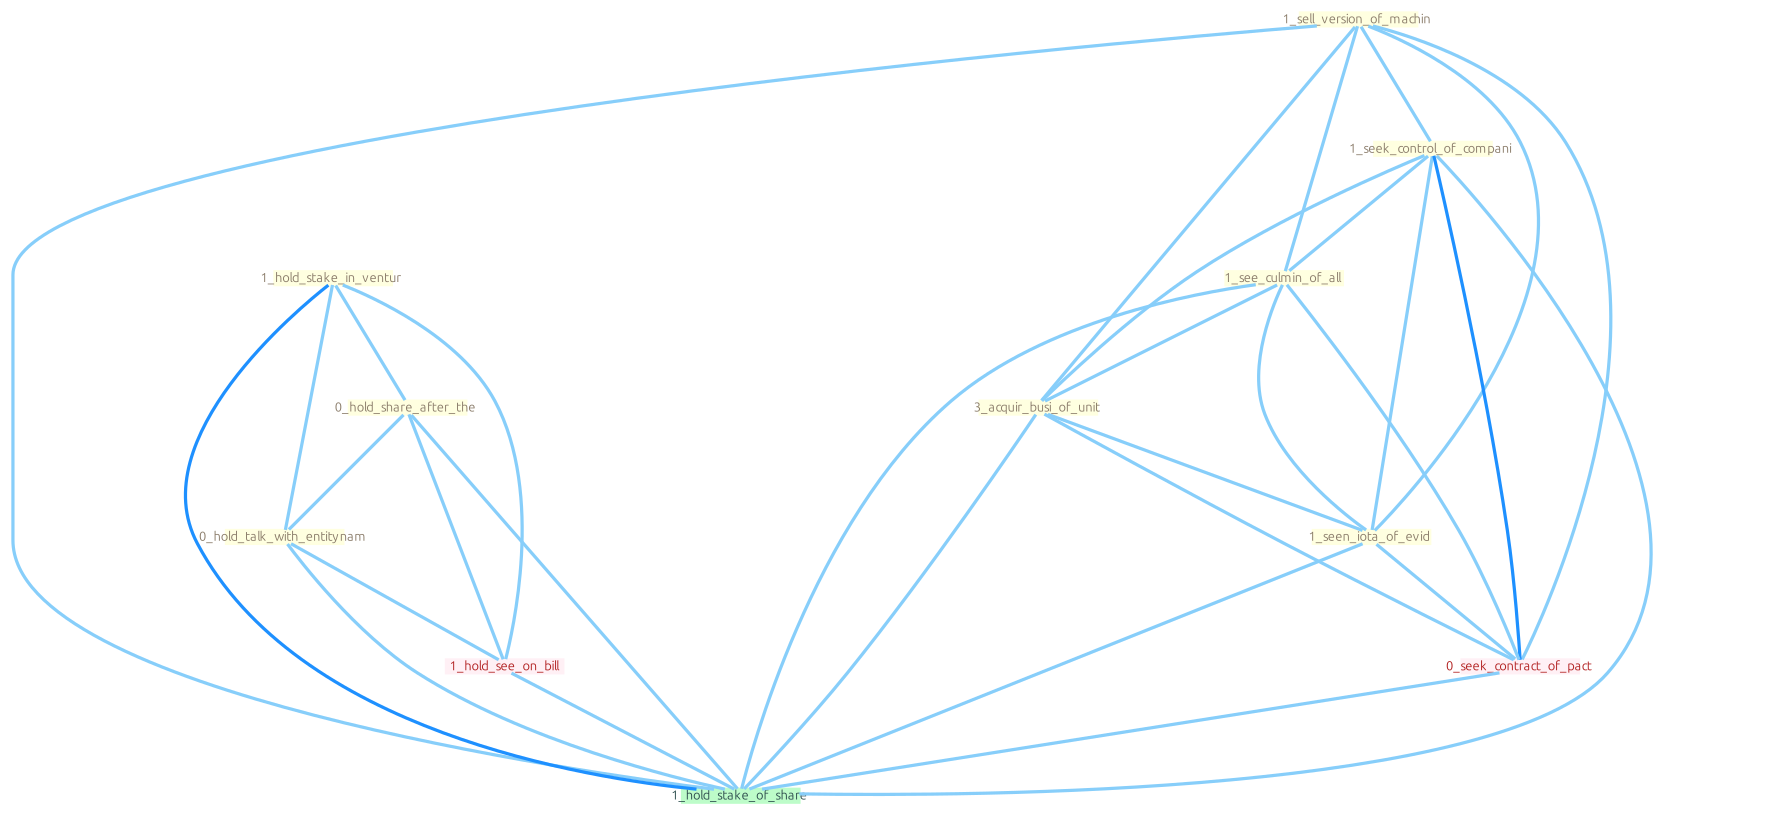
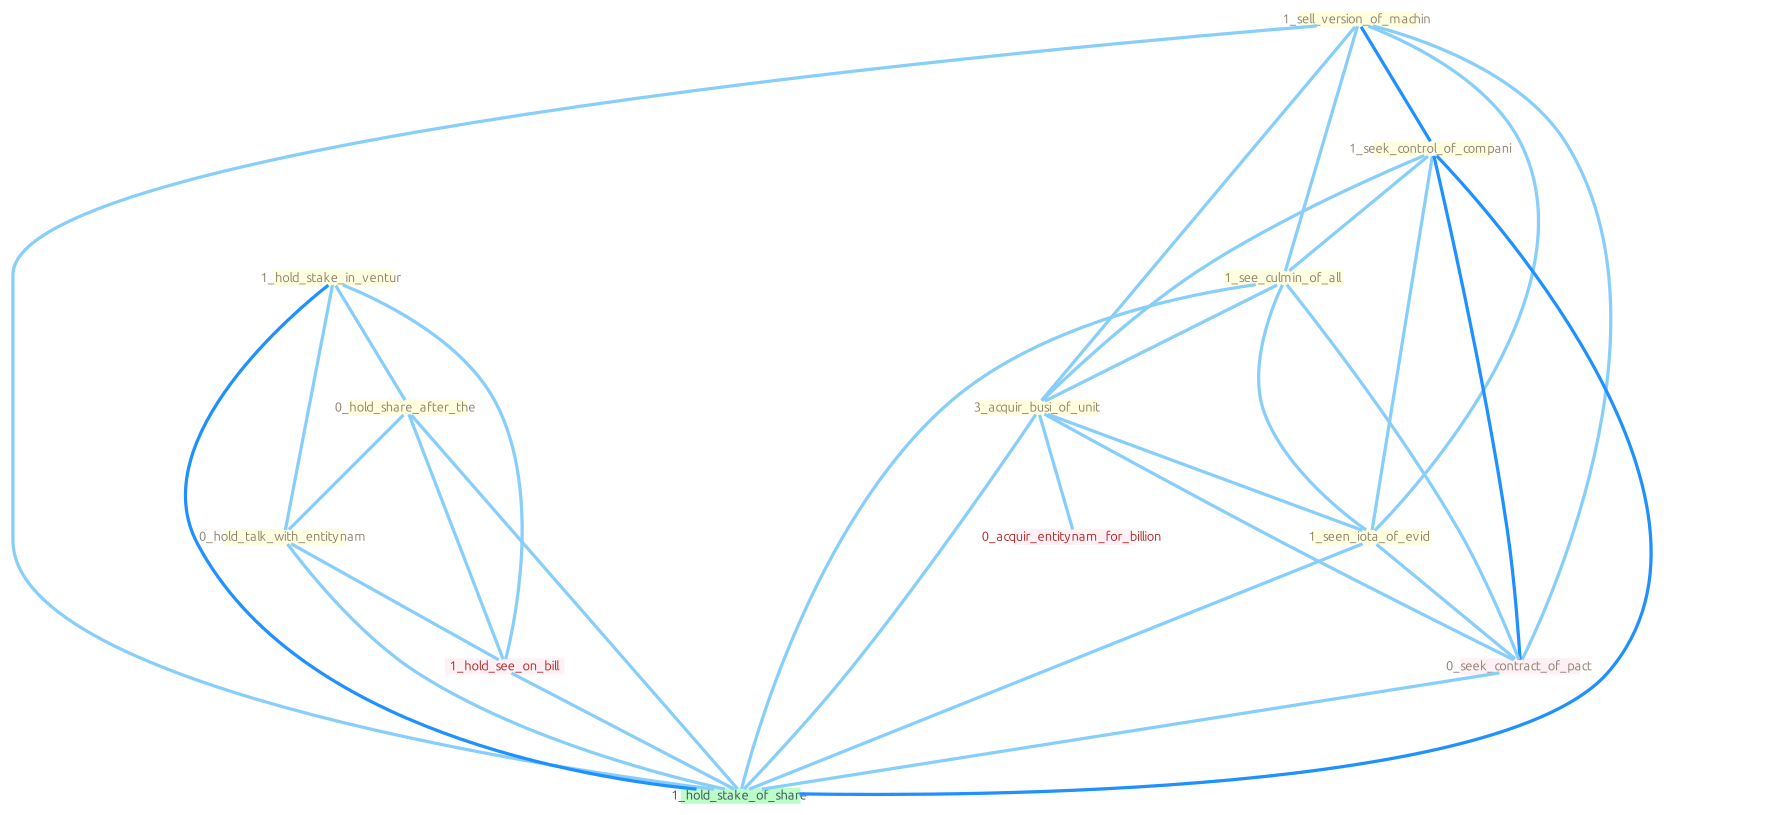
(1396, 84) -> (1396, 84)
none -> (1074, 537)
(1520, 666) -> (1520, 666)
(1503, 729) -> (1503, 729)
